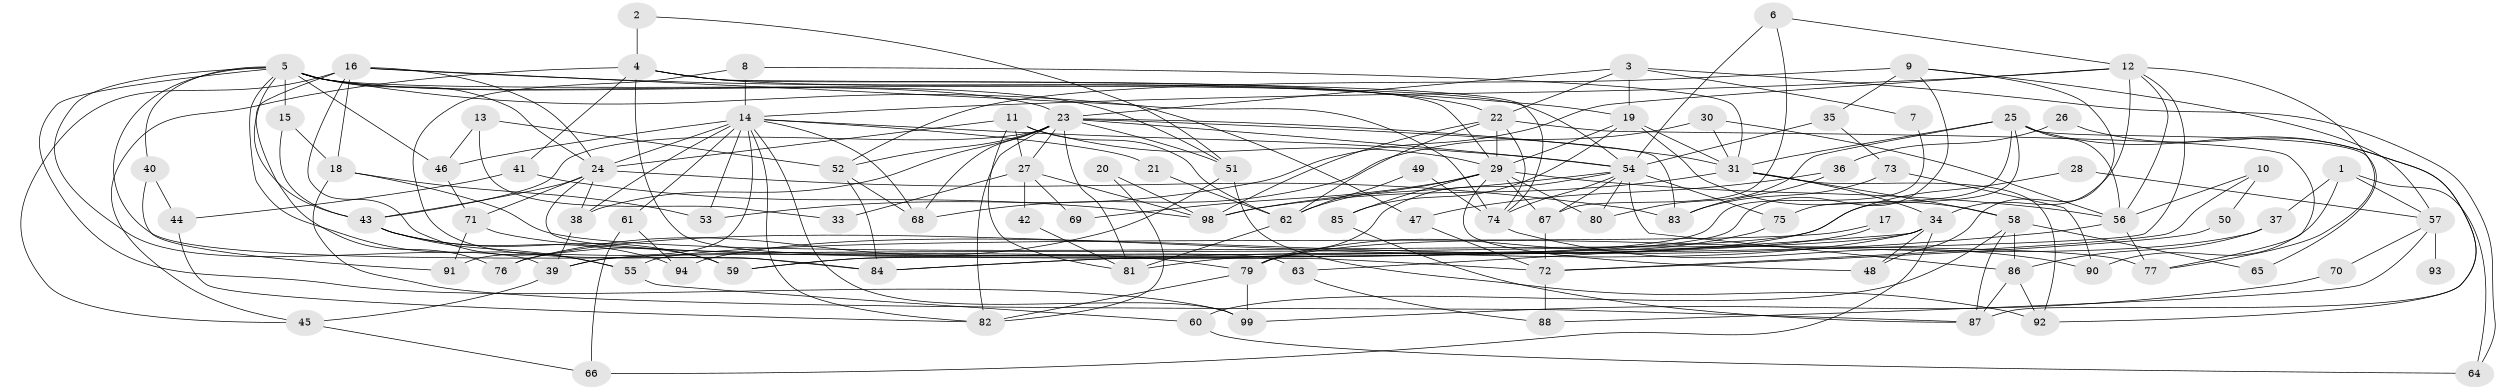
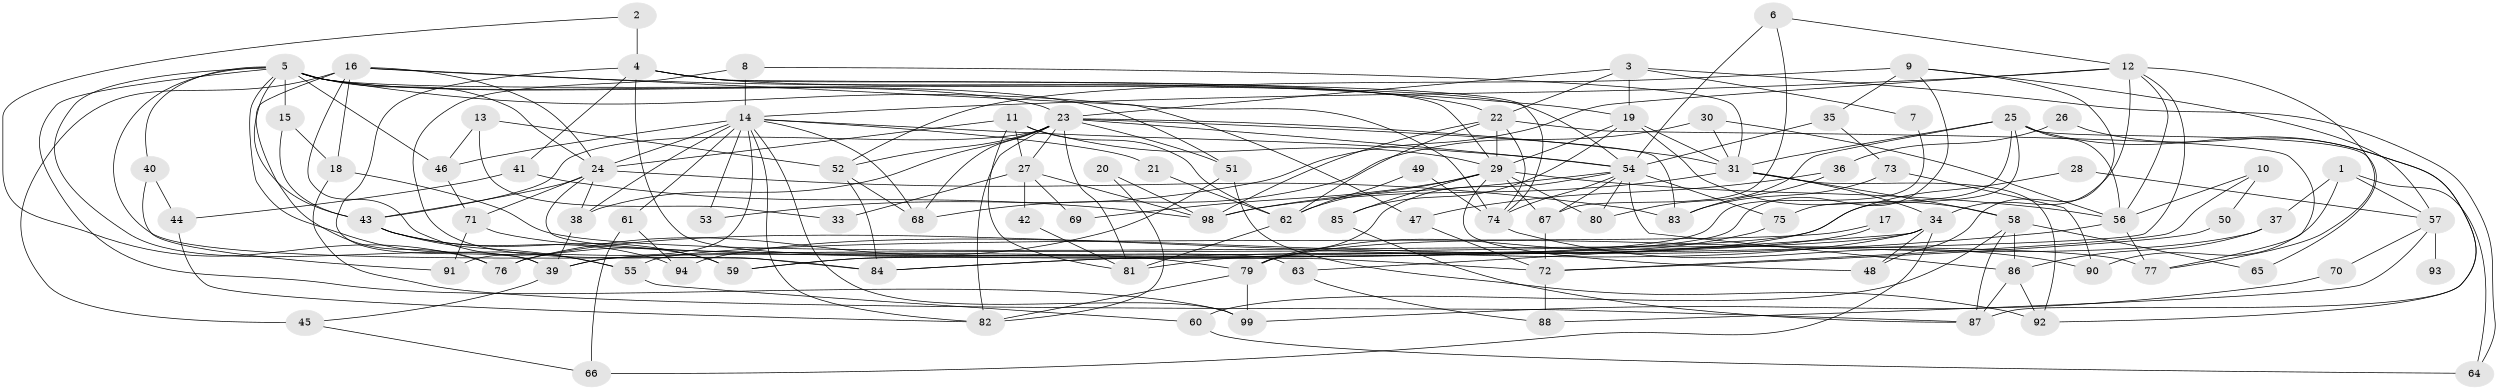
(949, 53) -> (23, 96)
(230, 110) -> (371, 159)
(497, 190) -> none
